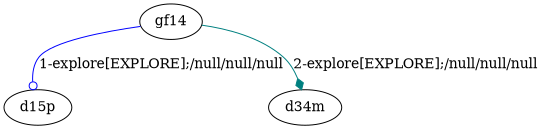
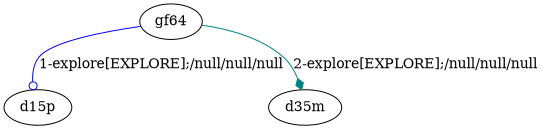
(171, 22) -> (171, 22)
(305, 107) -> (305, 107)
